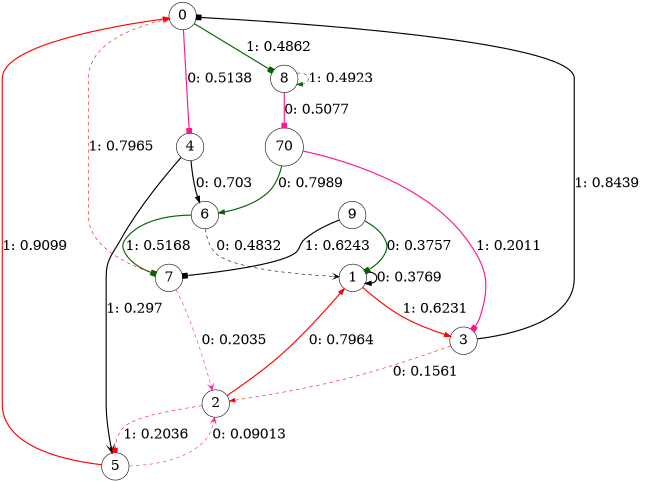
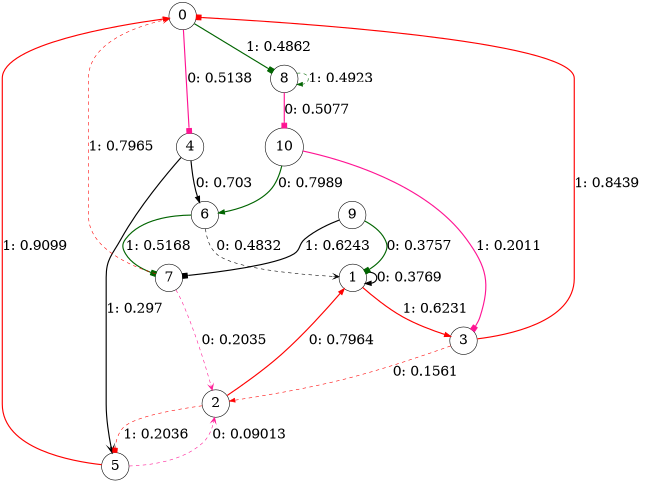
(551, 62) -> (551, 62)
(284, 147) -> (284, 147)
